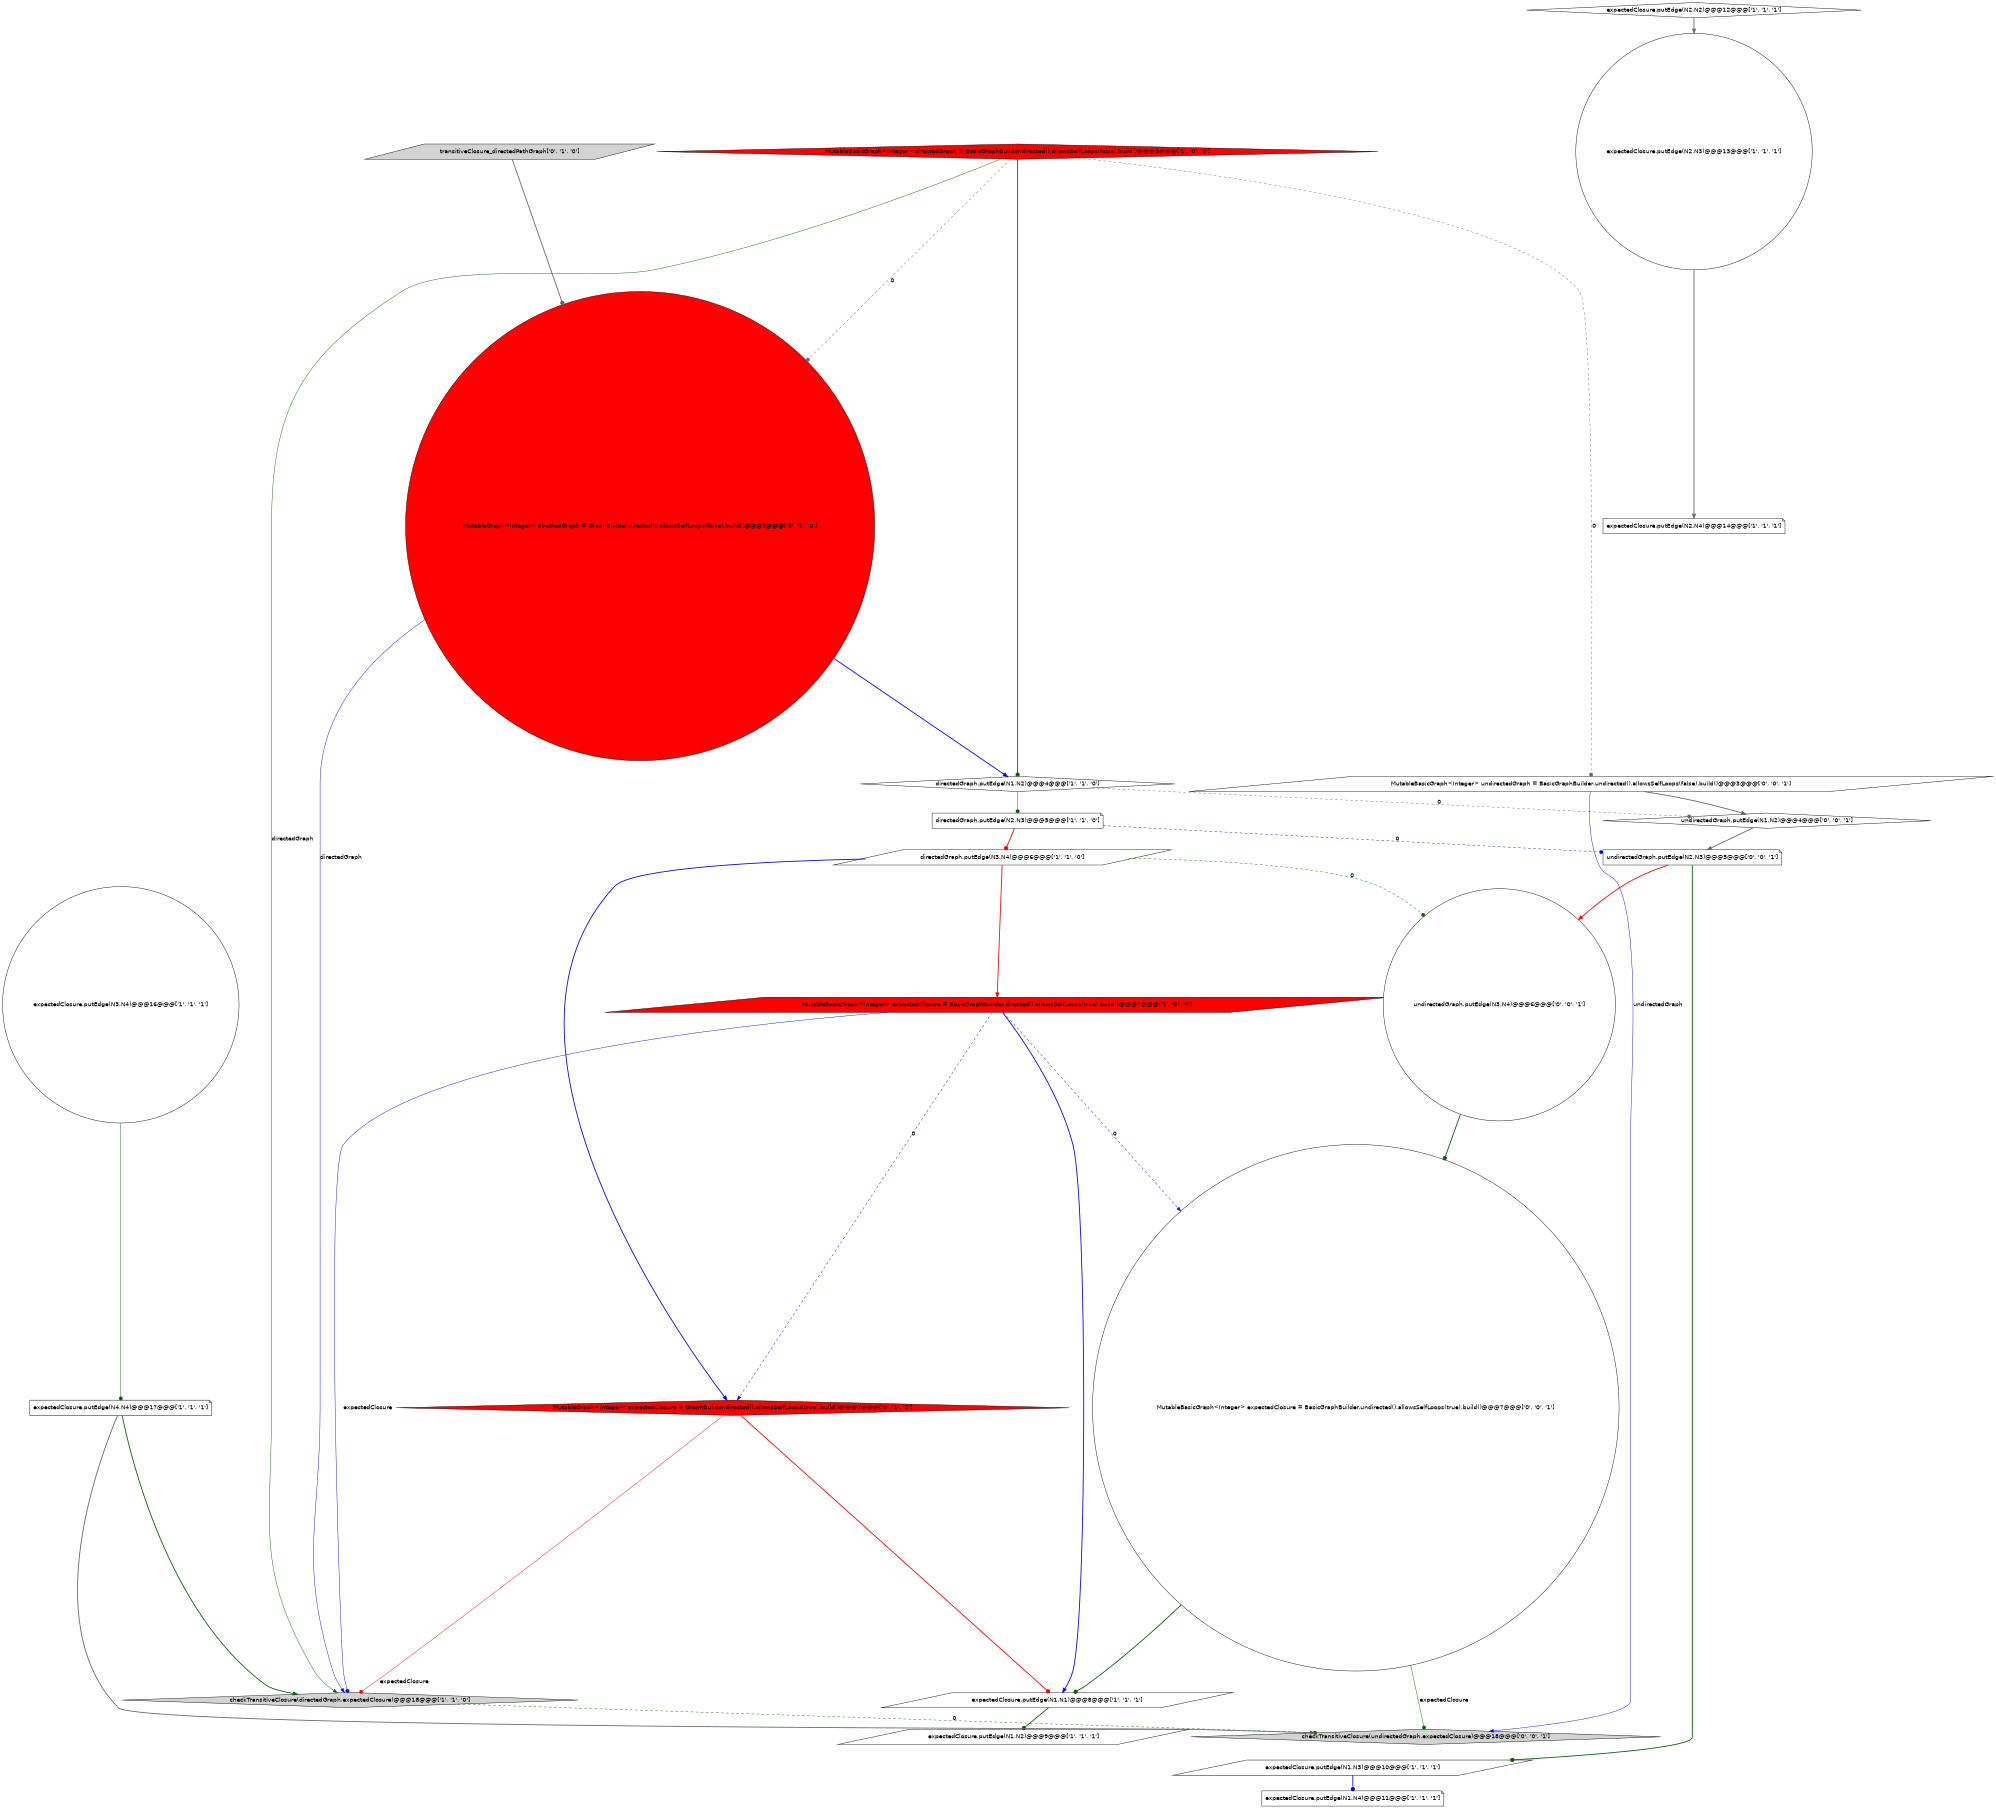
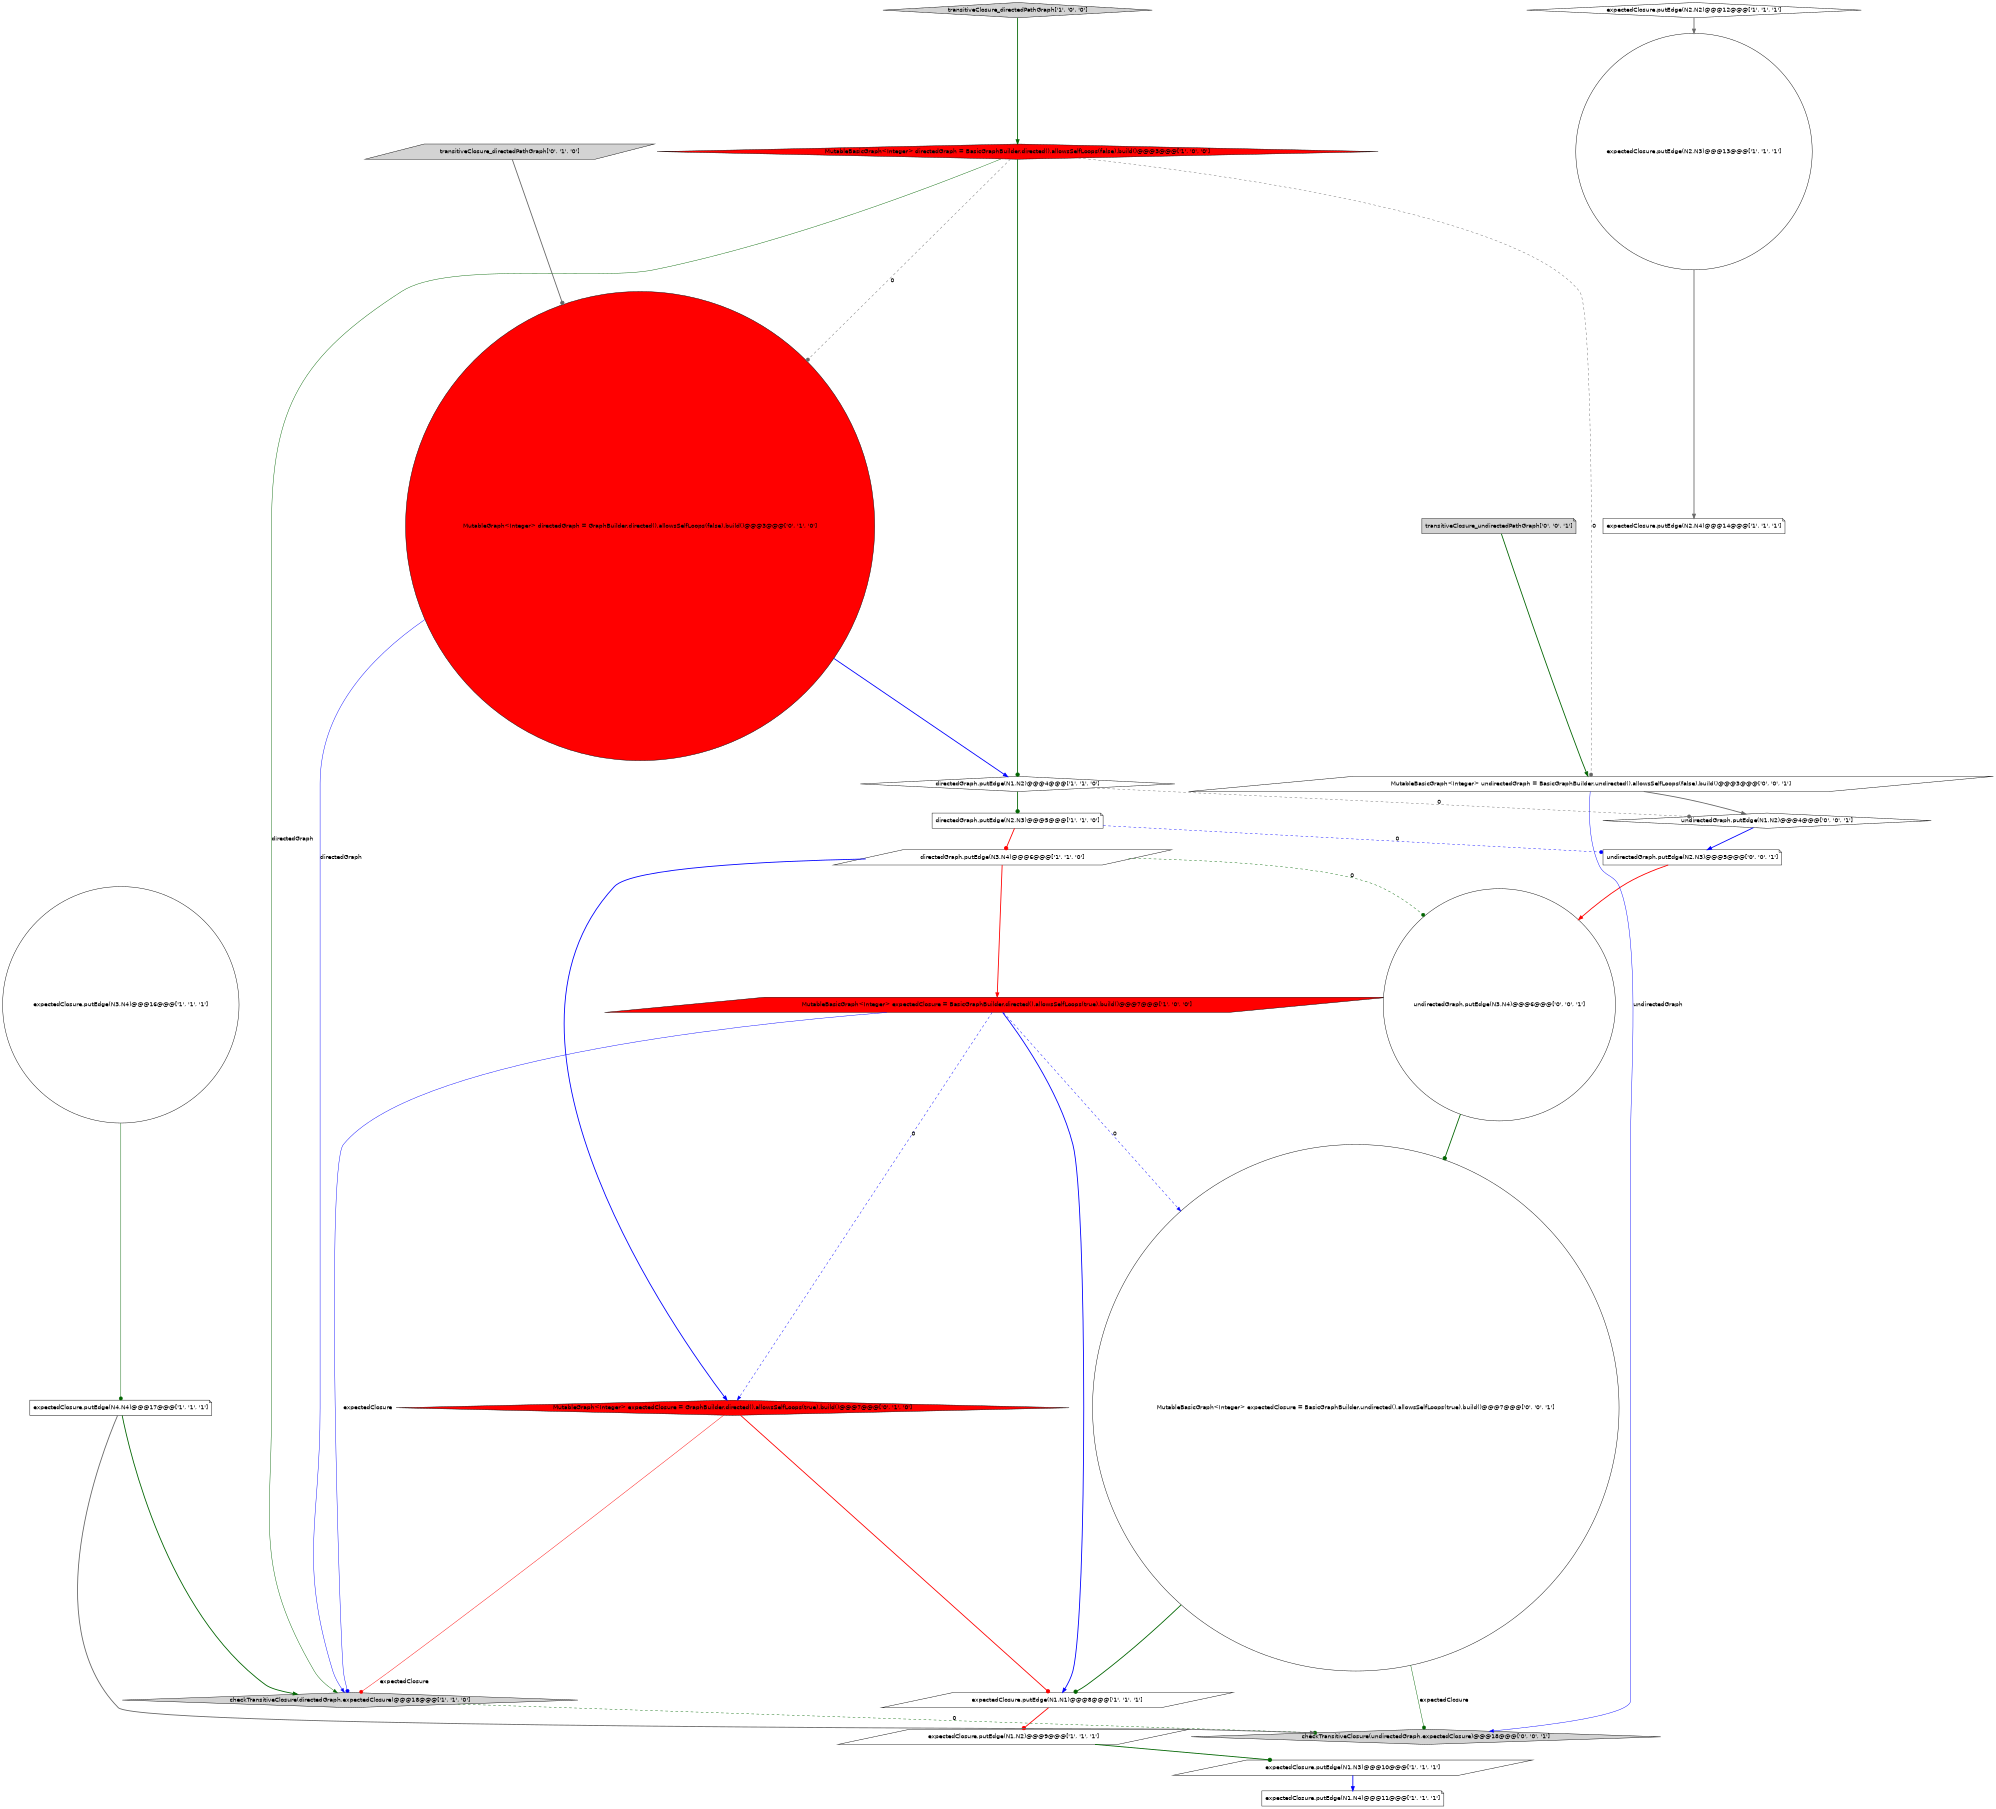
none -> (1018, 10)
none -> (1499, 526)
(1018, 801) -> (1018, 801)
(1732, 838) -> (1732, 838)
(1692, 1392) -> (1182, 1752)
(1037, 1717) -> (1037, 1717)
(1353, 1781) -> (1353, 1781)
